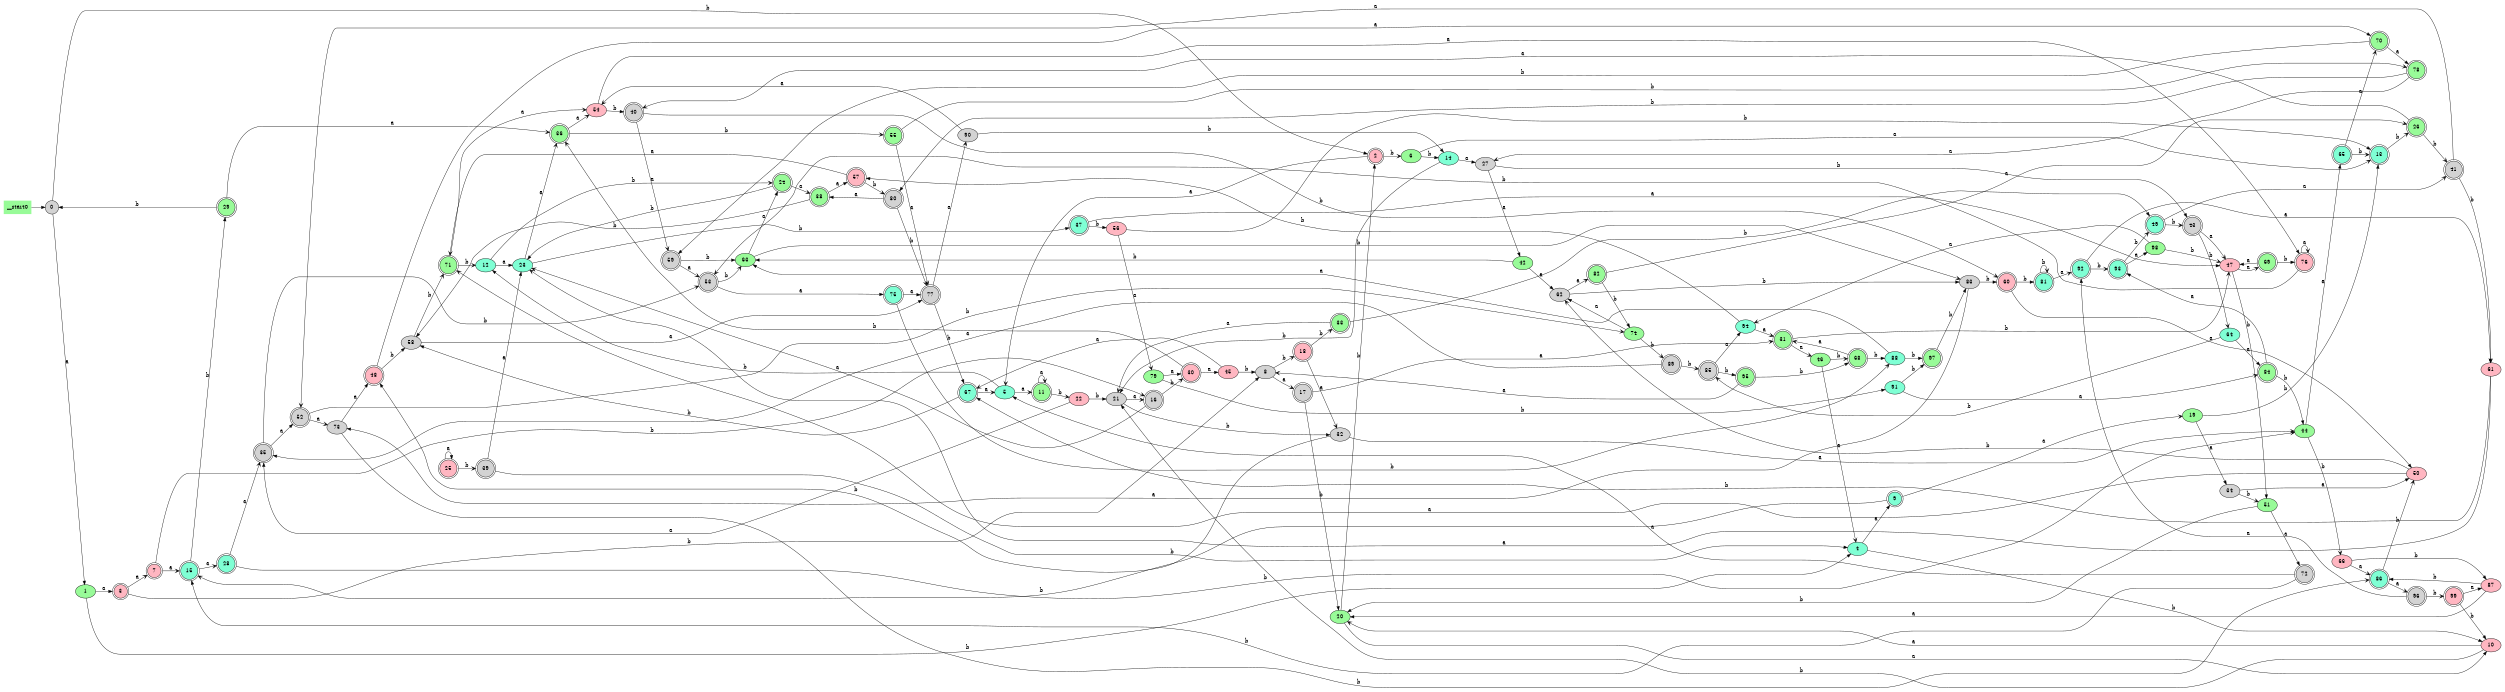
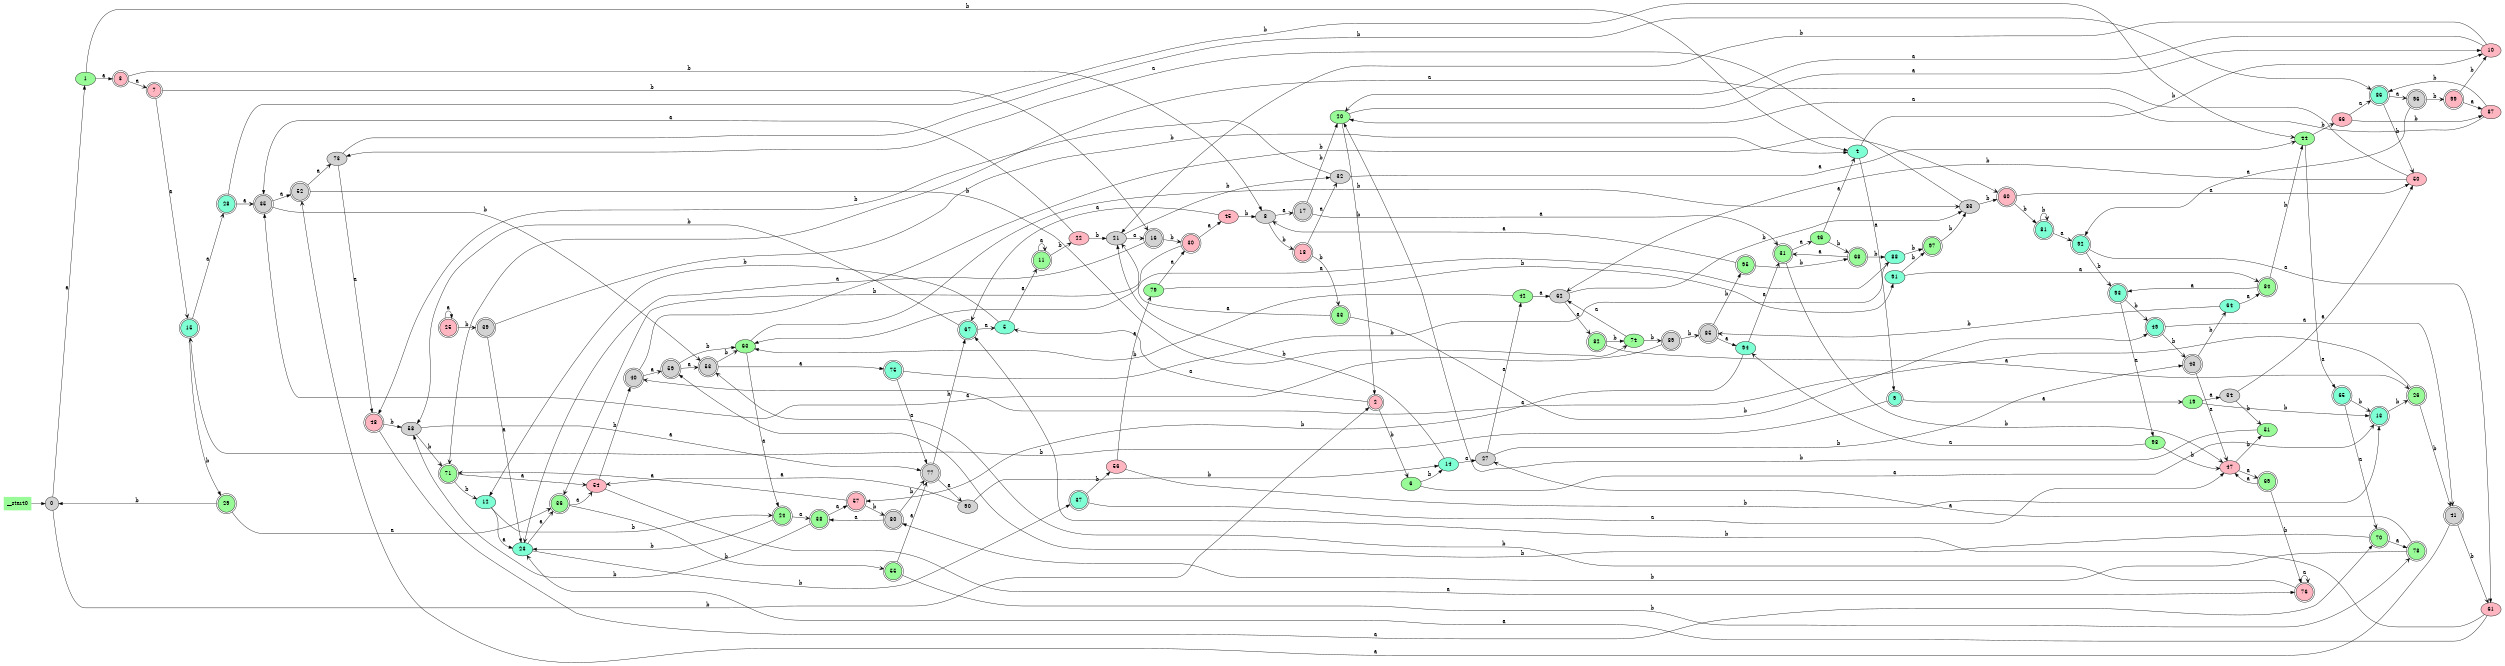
(2305, 574) -> none
